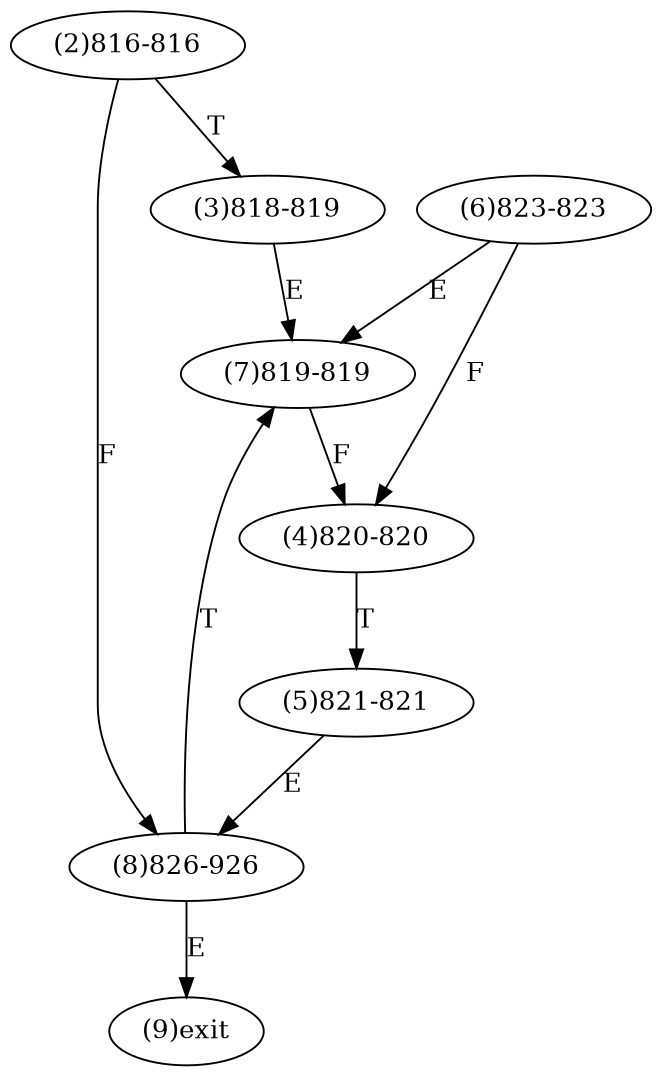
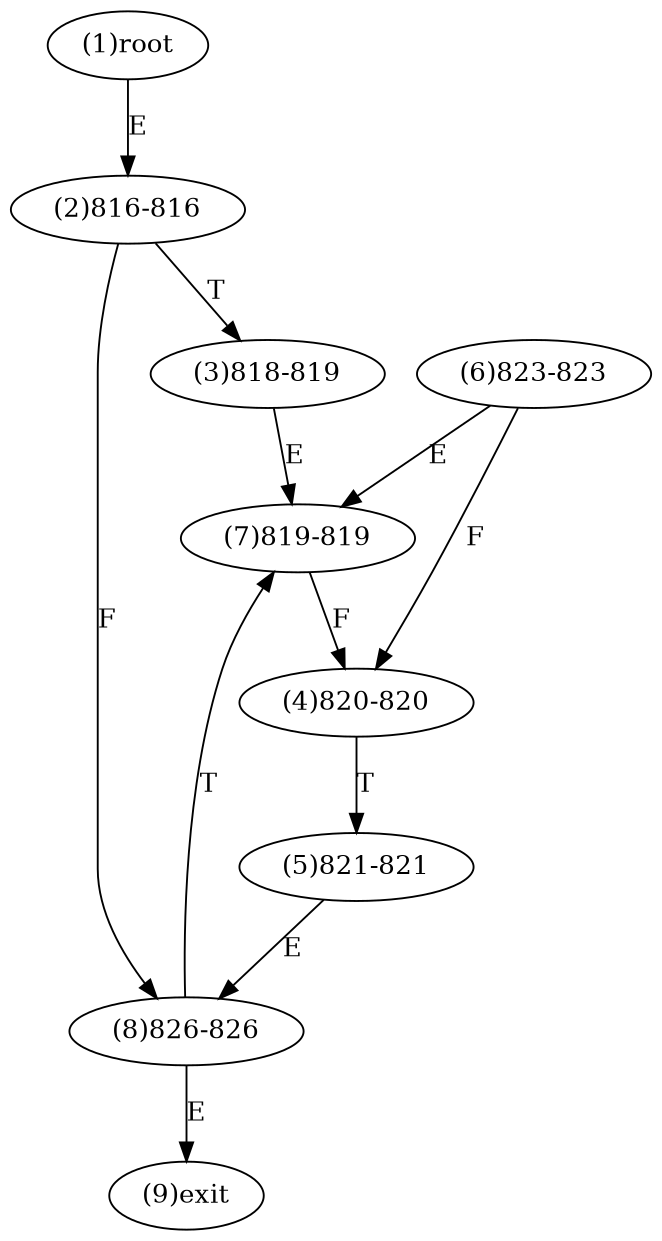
none -> (128, 45)
(187, 867) -> (187, 1031)
